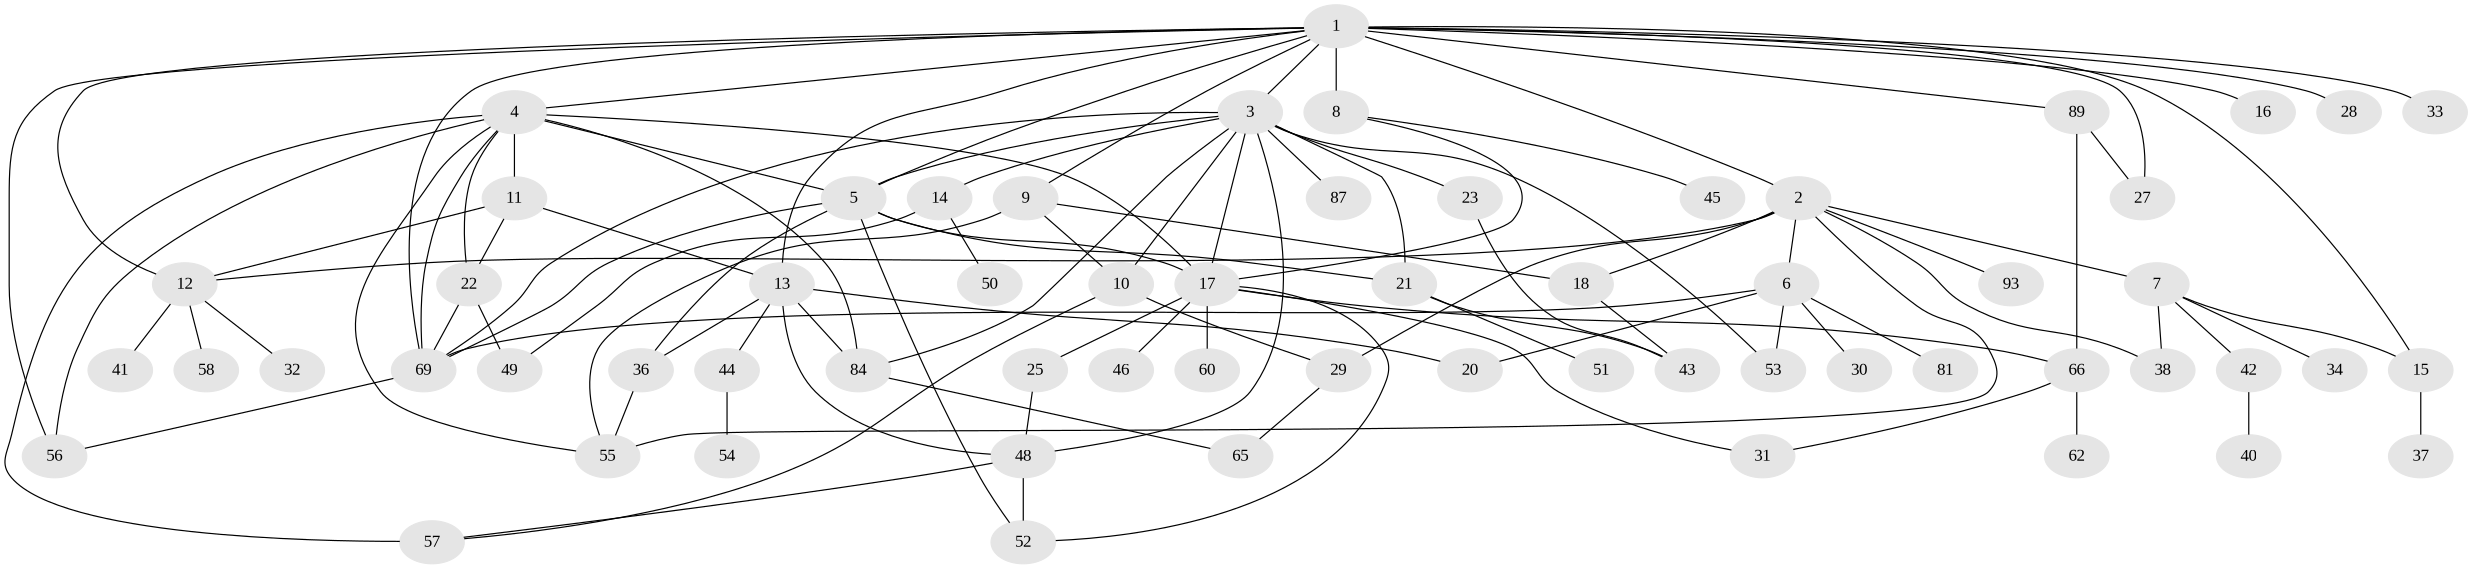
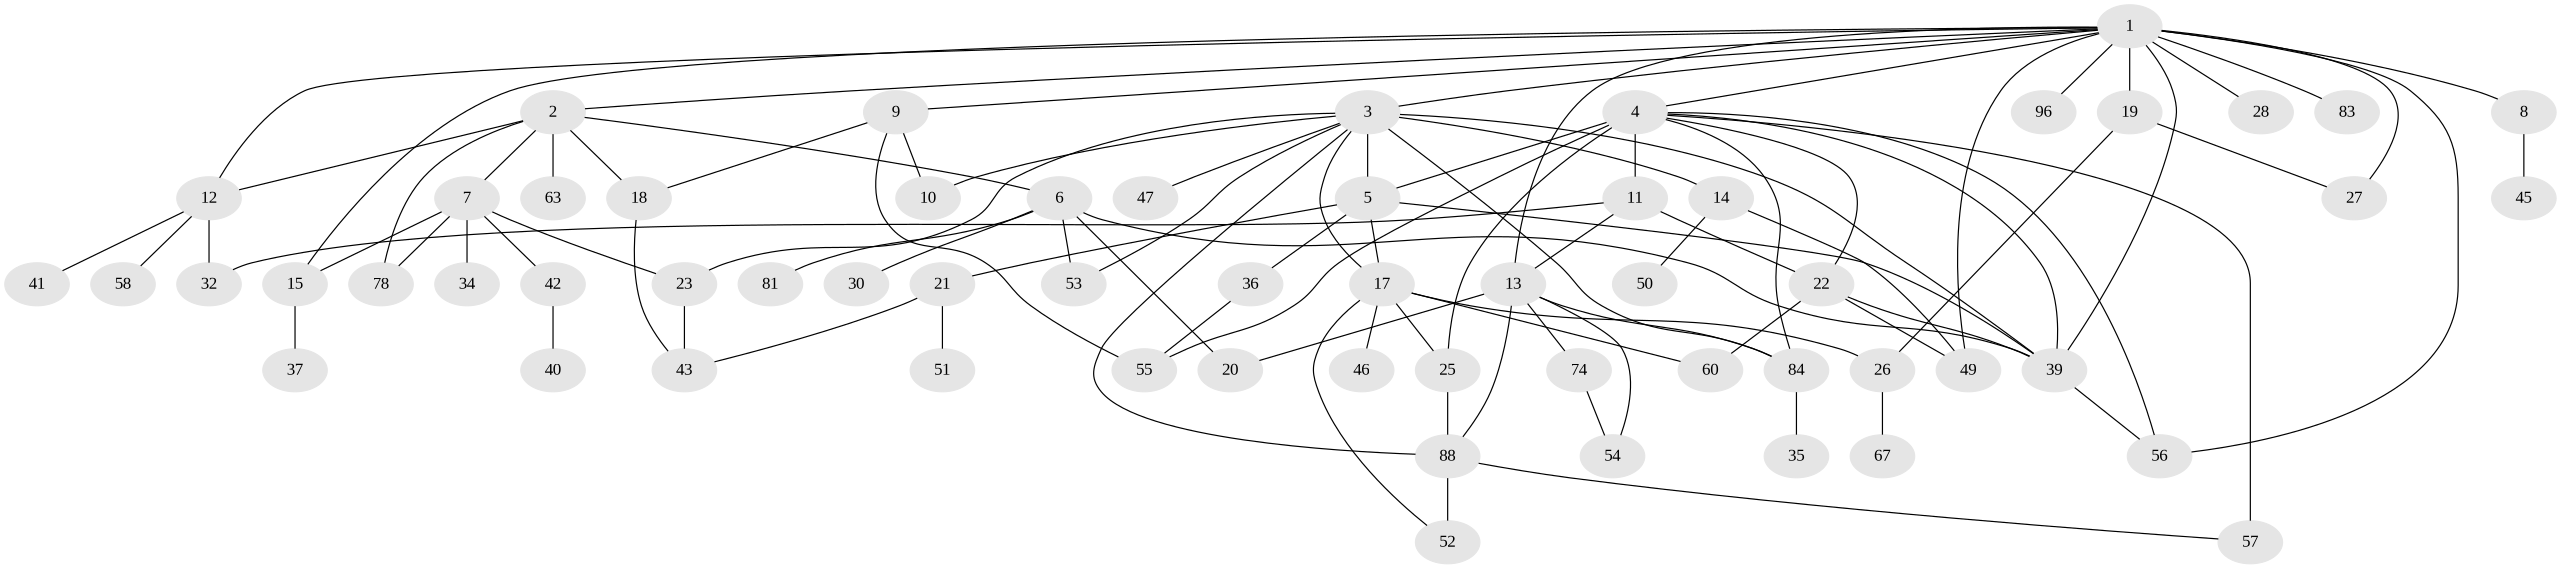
(1090, 103) -> (1970, 159)
(2077, 112) -> (2130, 112)
(2263, 112) -> (2044, 112)
(2435, 112) -> (2347, 112)
(919, 146) -> (1498, 225)
(1369, 171) -> none
(1339, 198) -> (1145, 198)
(1467, 238) -> none
(349, 241) -> (917, 225)
none -> (573, 245)
(2011, 284) -> (553, 198)
none -> (1769, 325)
(712, 327) -> (1609, 336)
(424, 370) -> (2054, 370)
(727, 370) -> (1579, 370)
(1339, 370) -> none
(2077, 370) -> (1882, 370)
(2163, 370) -> (381, 284)
(928, 375) -> none
(1447, 427) -> none
(1023, 456) -> (1448, 456)
(1241, 456) -> (1796, 456)
(1763, 456) -> none
(2077, 456) -> (1882, 456)
(798, 466) -> none
